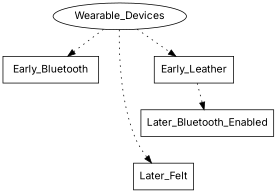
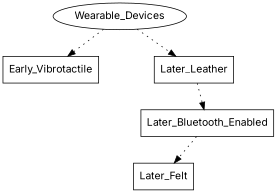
(51, 70) -> (51, 70)
(194, 70) -> (194, 70)
(124, 96) -> (188, 147)
